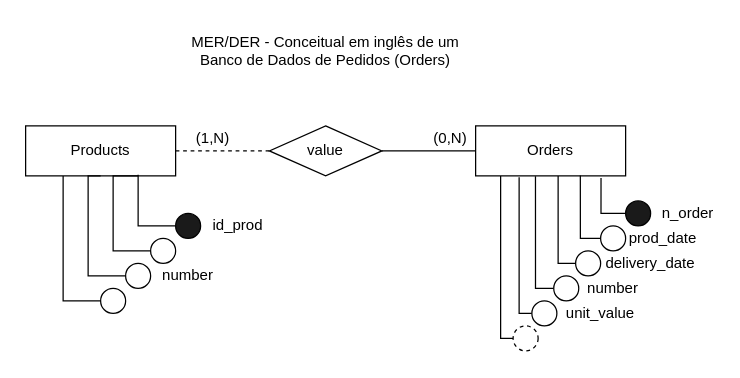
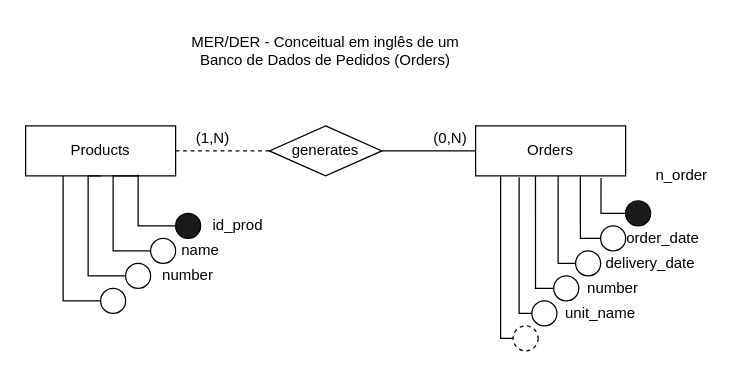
(326, 151) -> (326, 151)
(688, 213) -> (682, 176)
(663, 238) -> (663, 238)
none -> (201, 251)
(601, 313) -> (601, 313)
